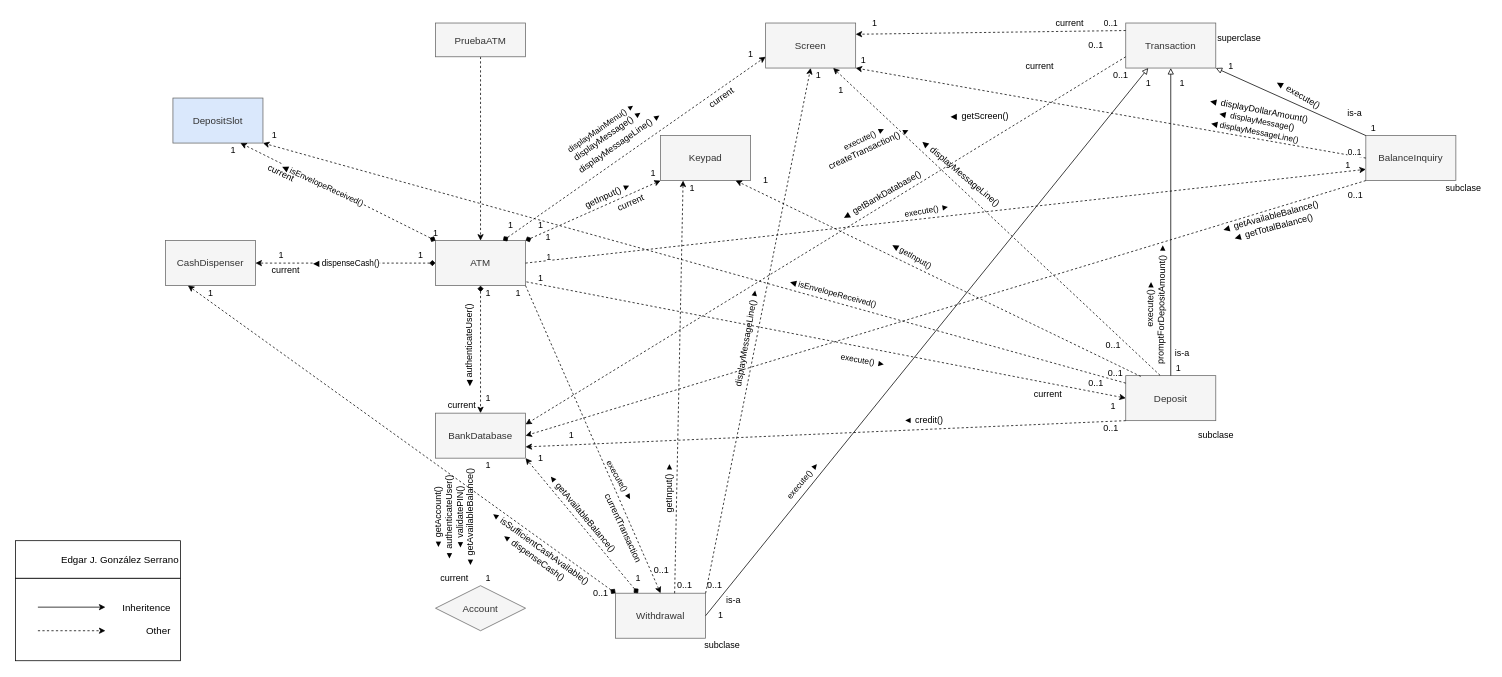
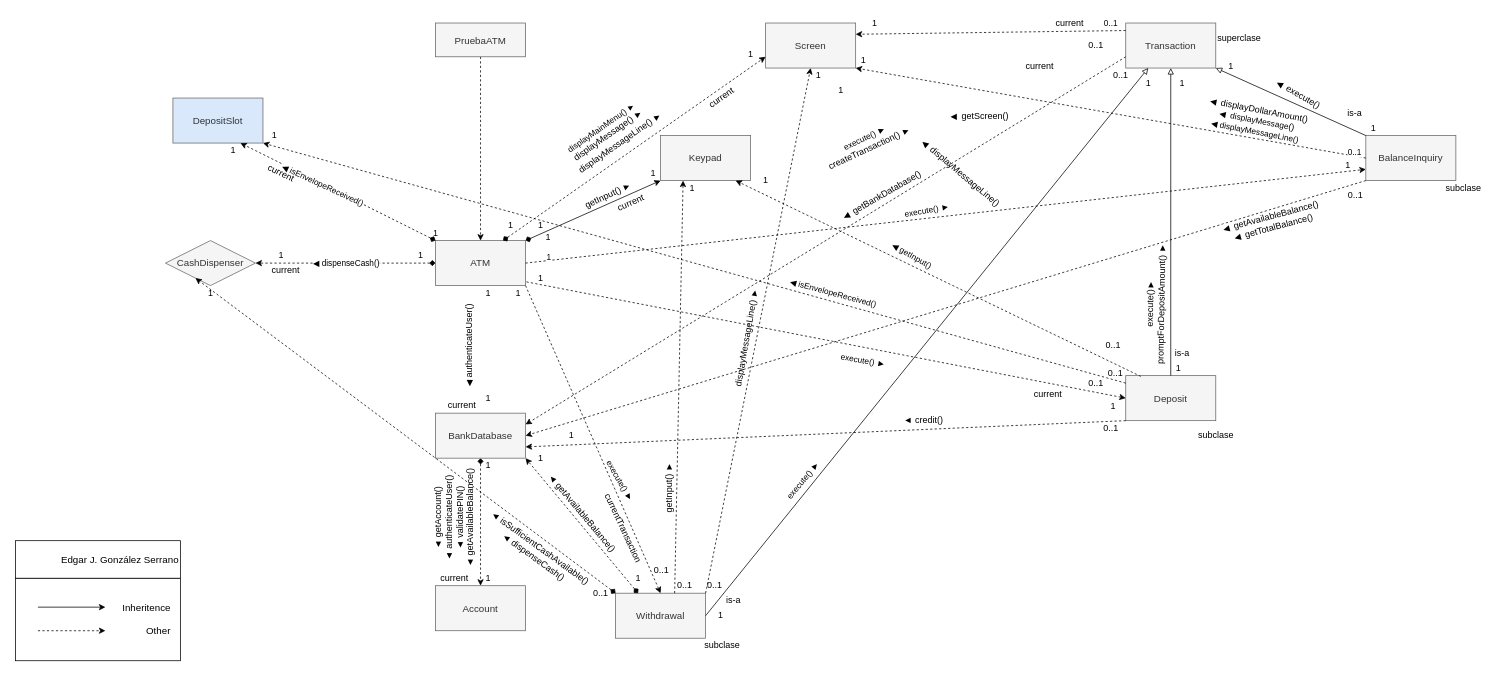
(938, 167) -> none
(593, 210) -> (593, 210)
(210, 263) -> (210, 263)
(480, 350) -> none
none -> (480, 539)
(480, 608) -> (480, 608)
